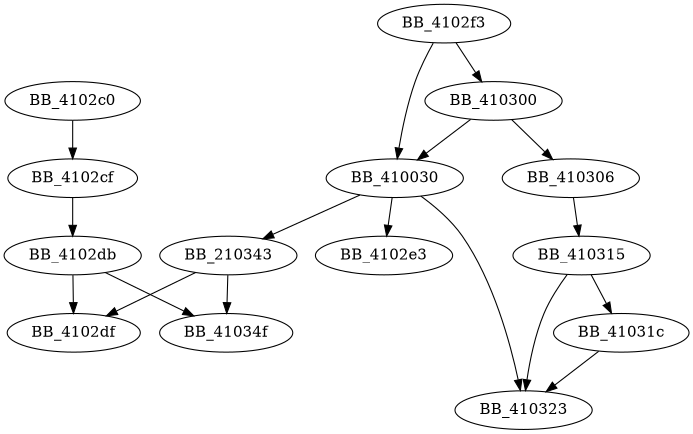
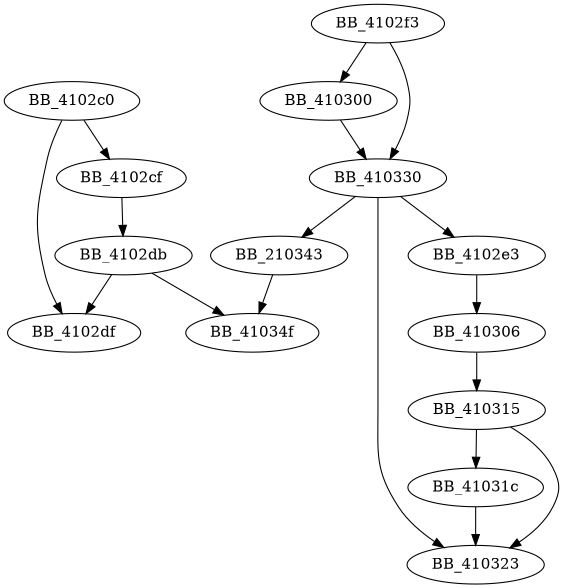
(528, 136) -> (477, 289)
(395, 178) -> (378, 178)
(158, 291) -> (38, 212)
